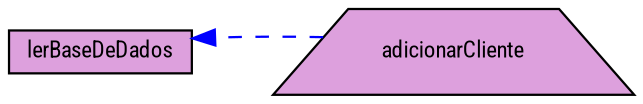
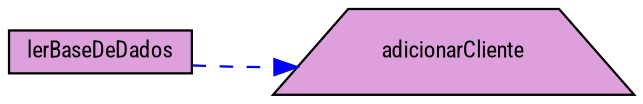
(269, 37) -> (233, 67)
